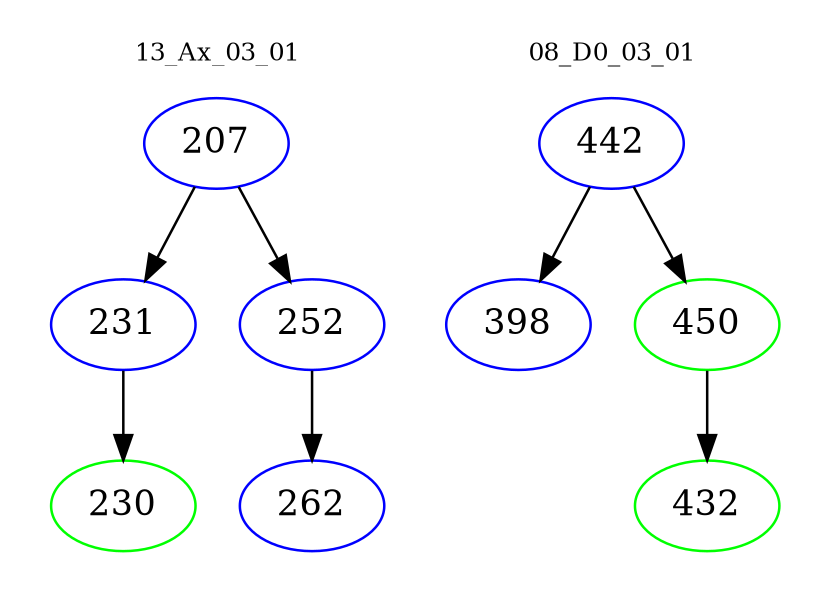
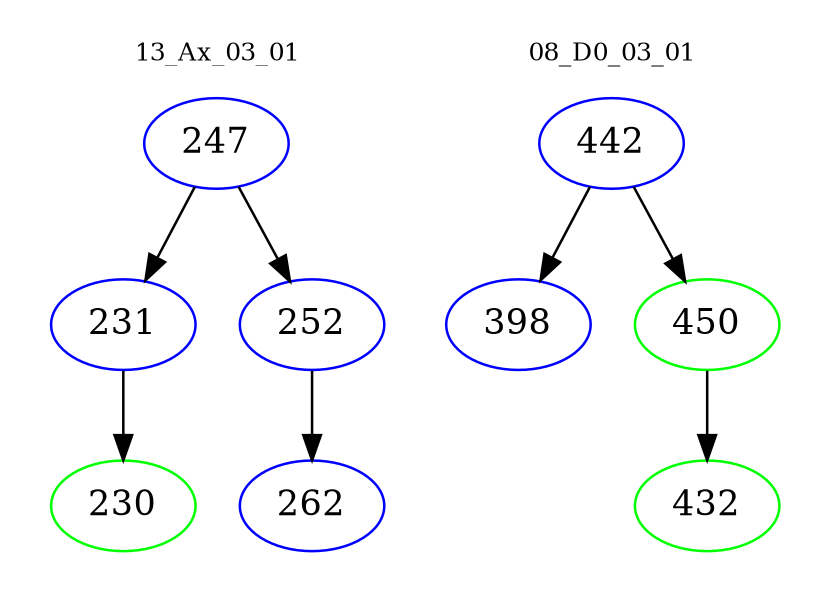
(216, 143) -> (216, 143)
